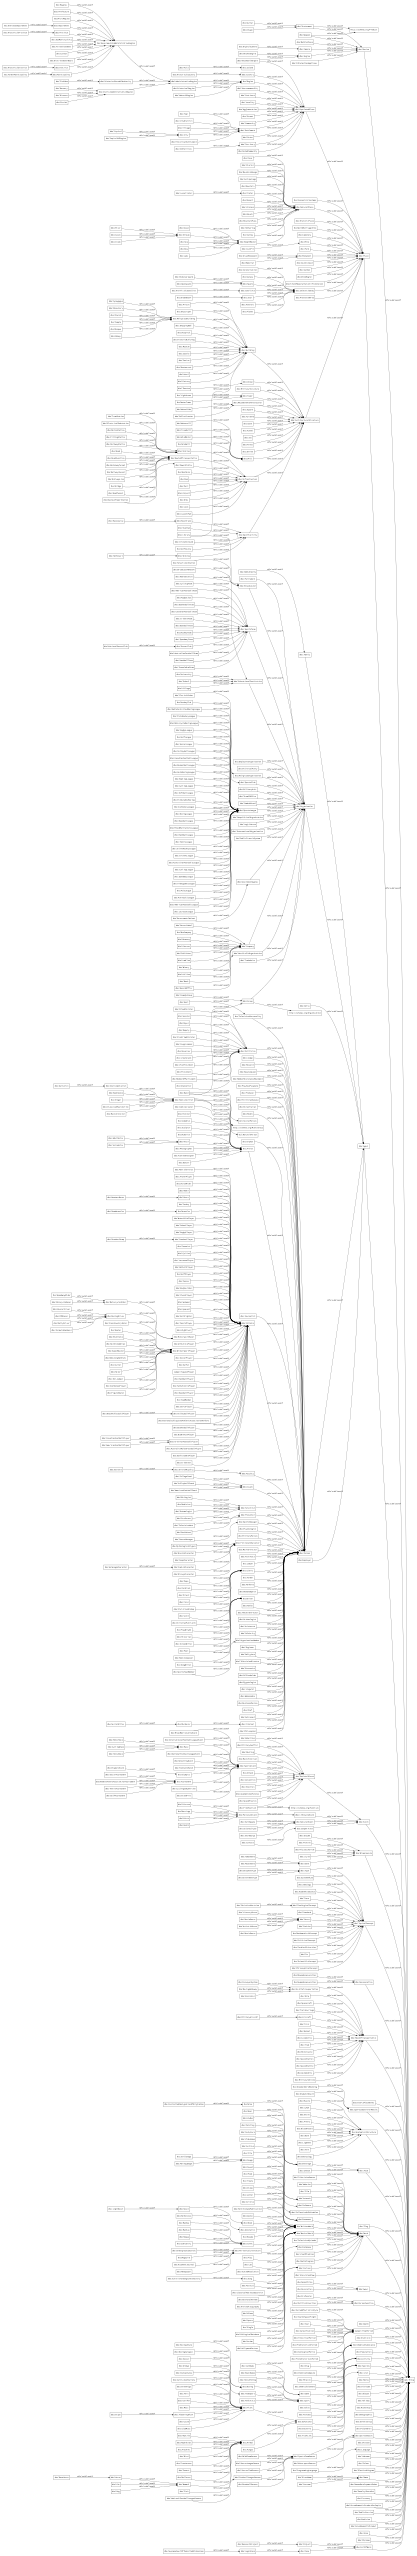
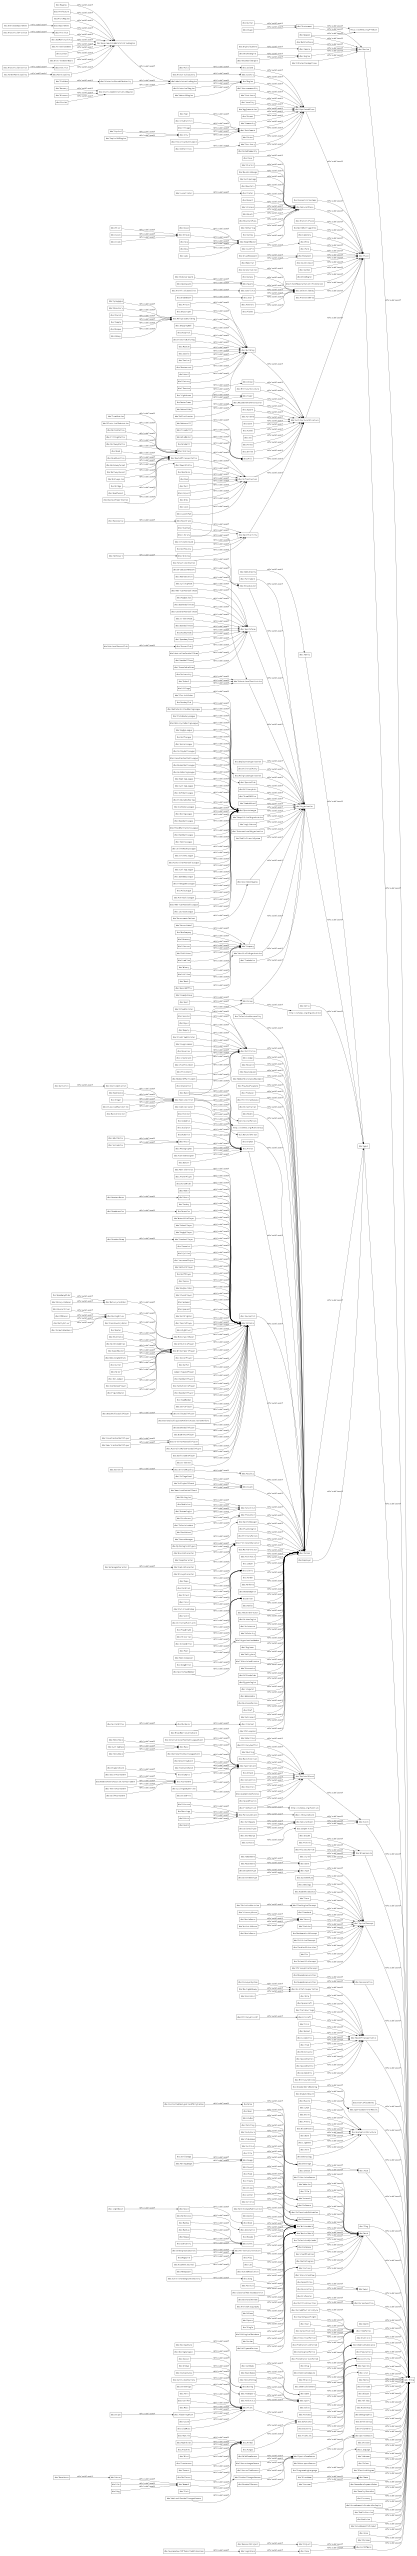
(289, 75) -> (286, 78)
(364, 2331) -> (364, 2331)
